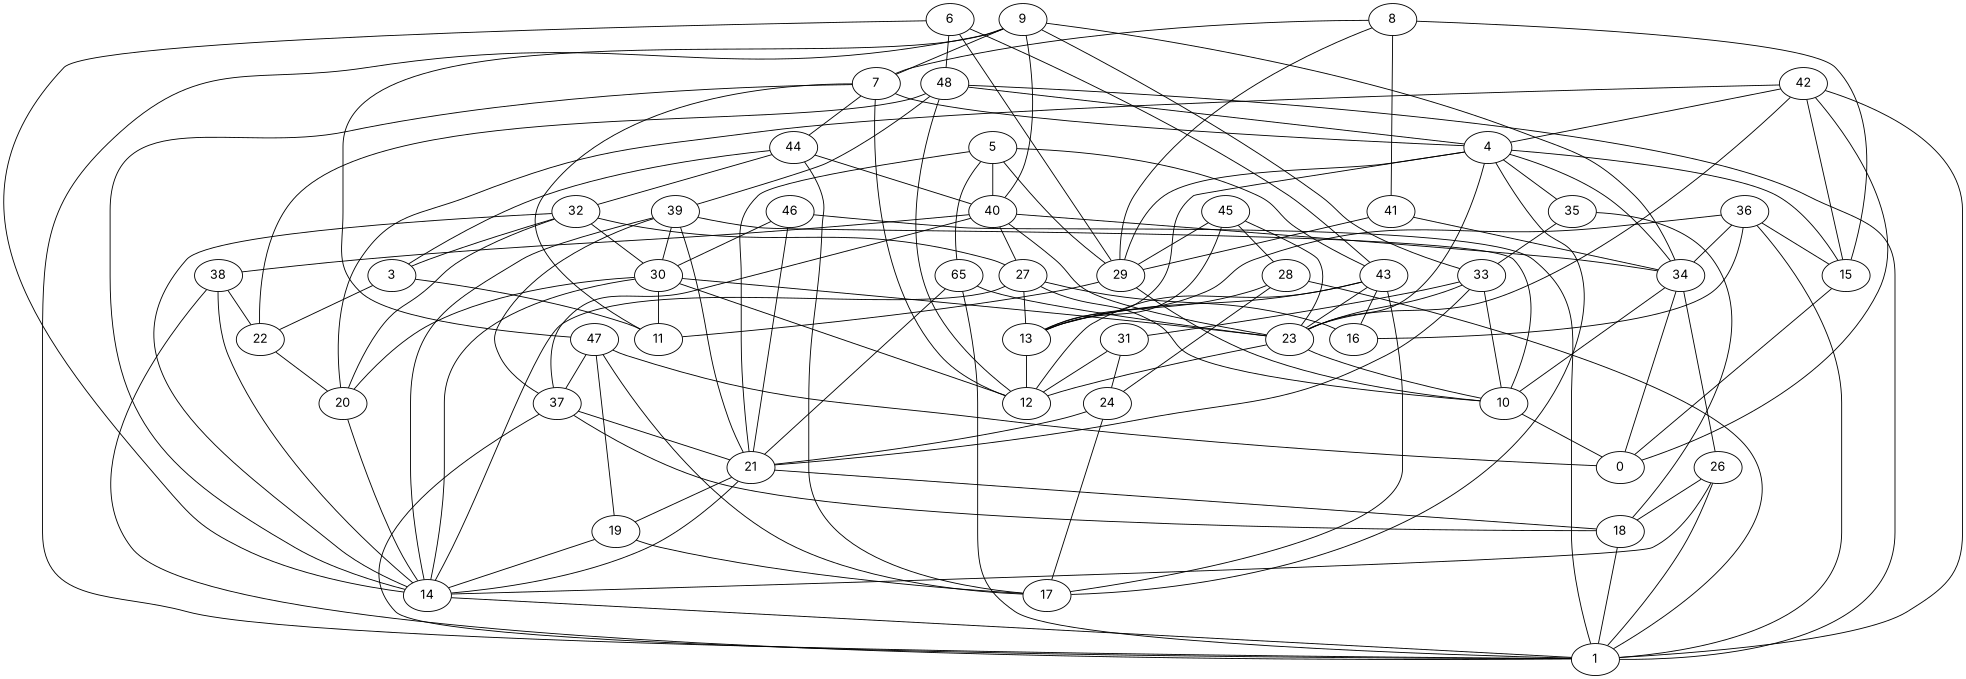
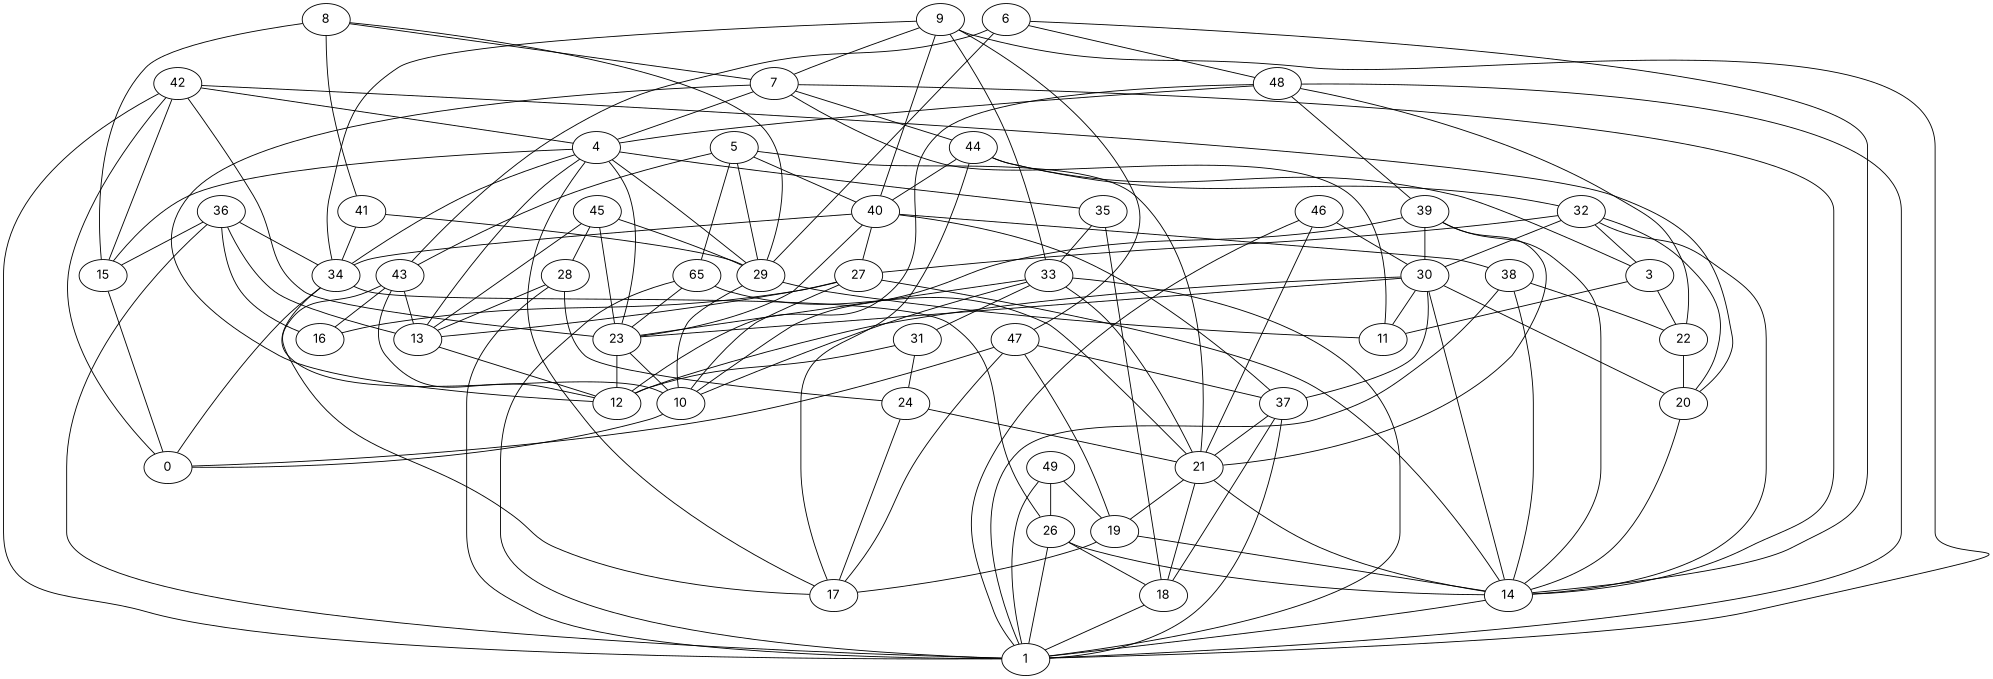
(531, 284) -> (1394, 370)
(1328, 314) -> none
none -> (1051, 468)
none -> (1400, 487)
